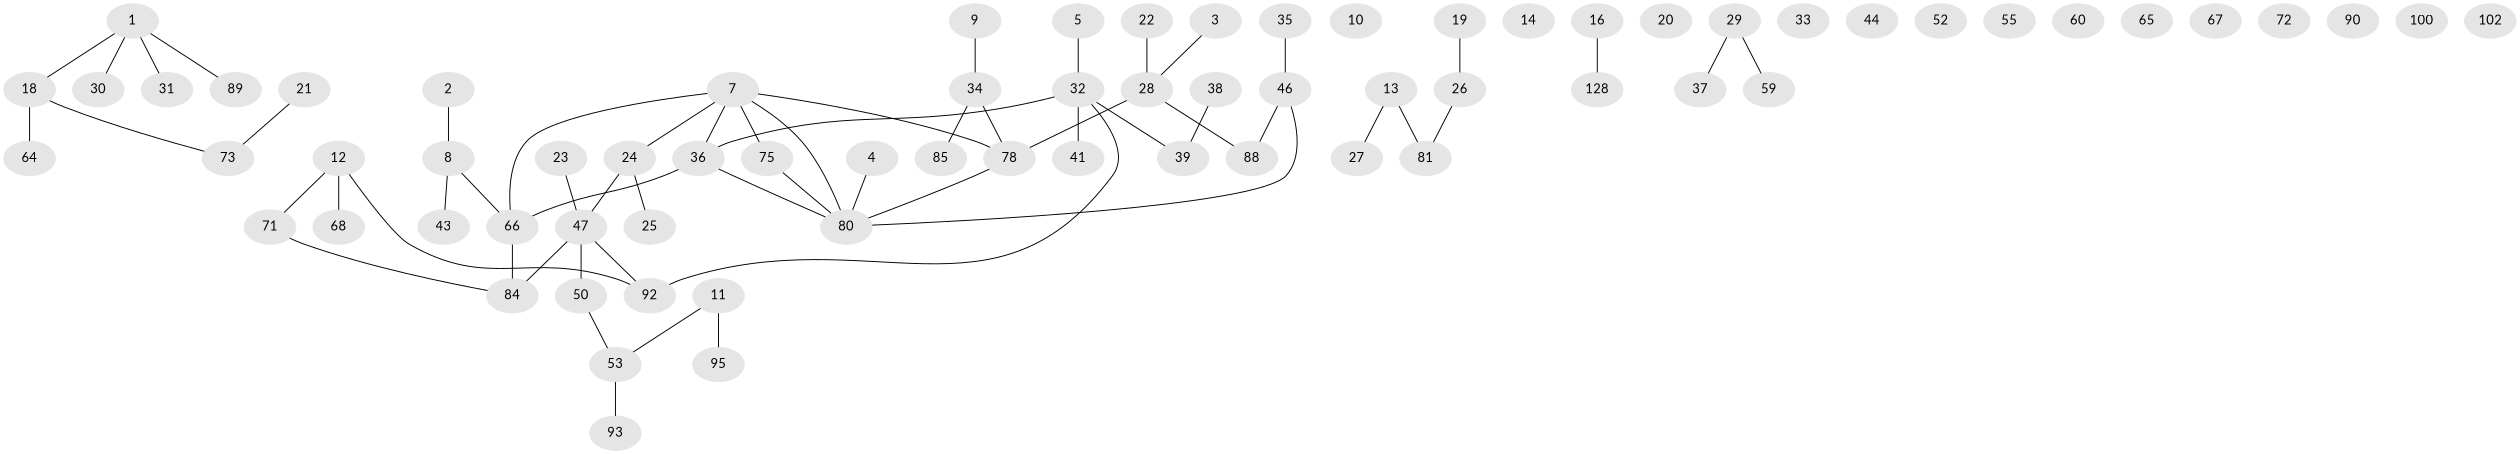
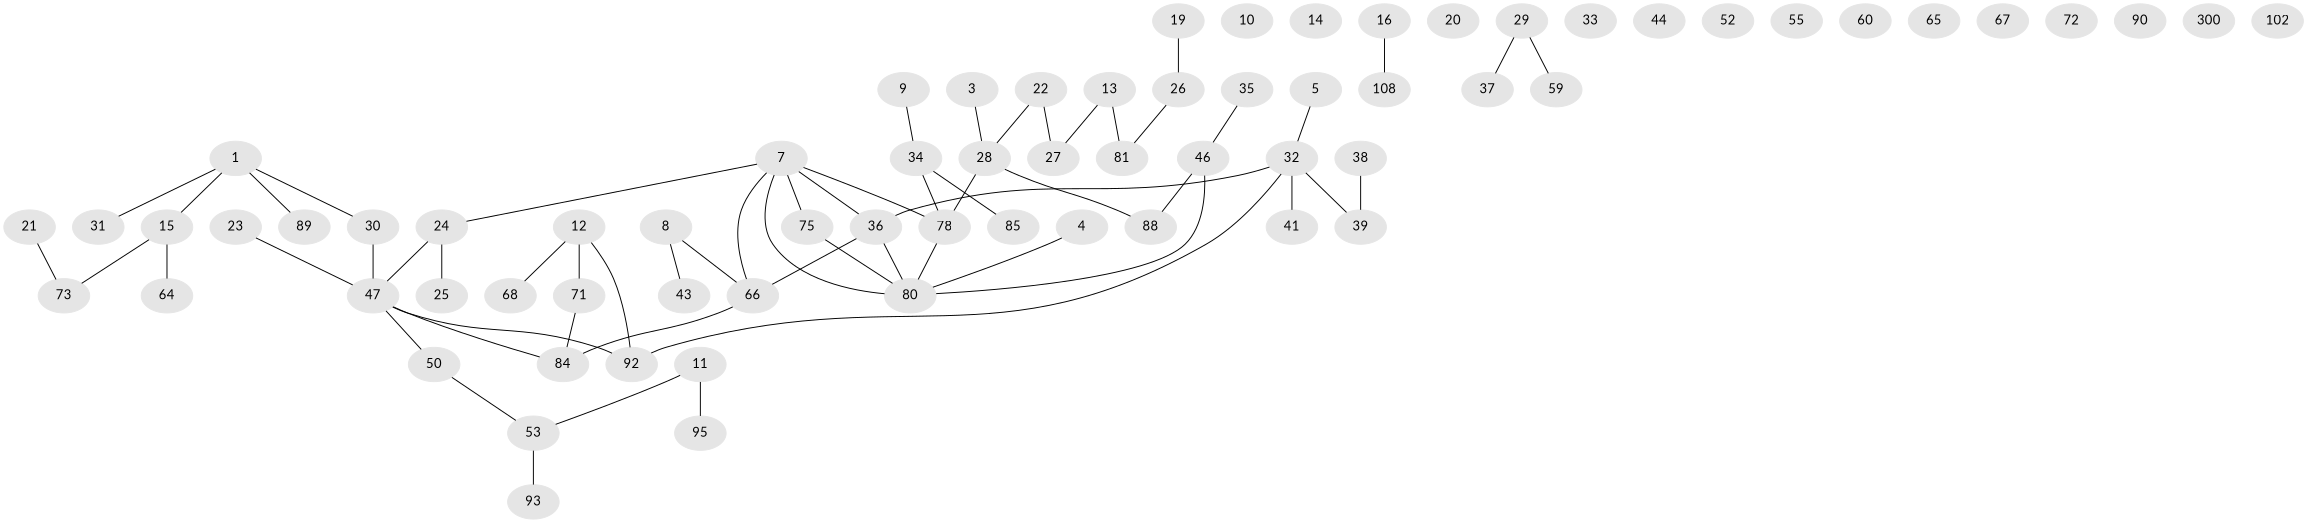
(2422, 21) -> (2209, 21)
(30, 90) -> (167, 227)
(448, 90) -> none
(1597, 90) -> (1384, 90)
none -> (1047, 124)
none -> (373, 262)
